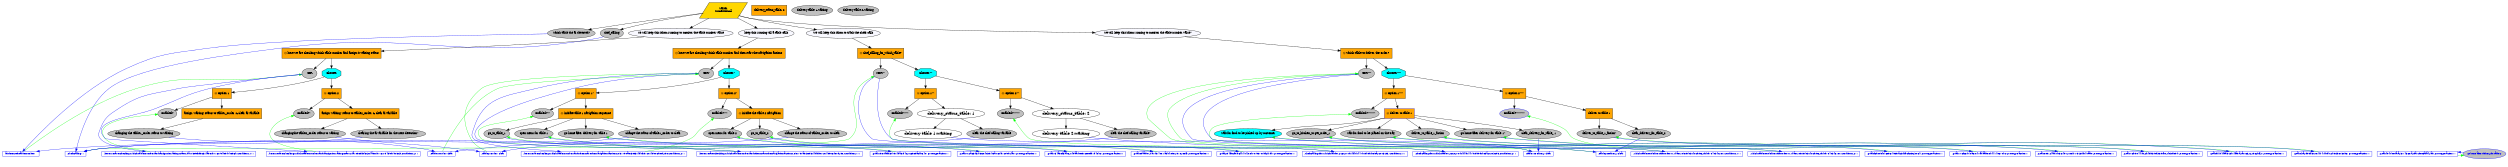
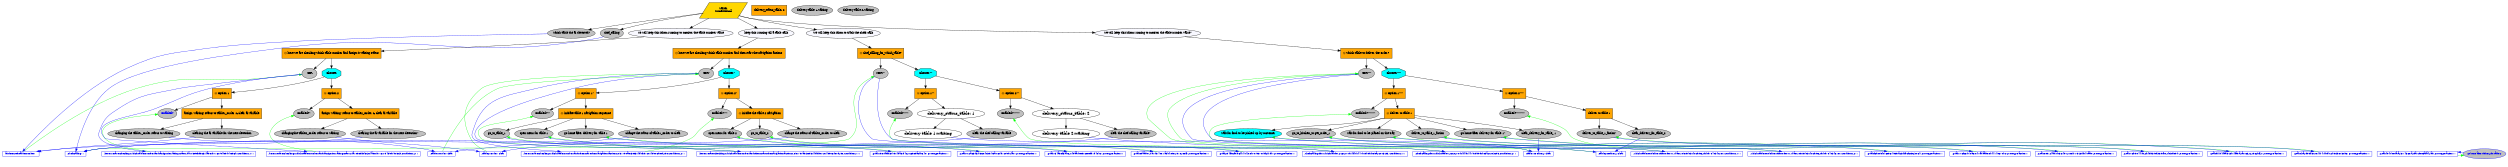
(167, 114) -> (167, 114)
(1399, 114) -> (1399, 114)
(1514, 114) -> (1514, 114)
none -> (222, 134)
